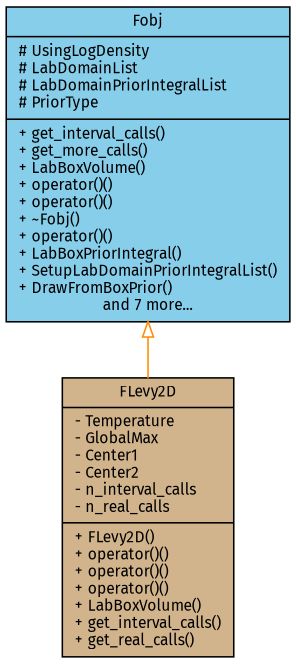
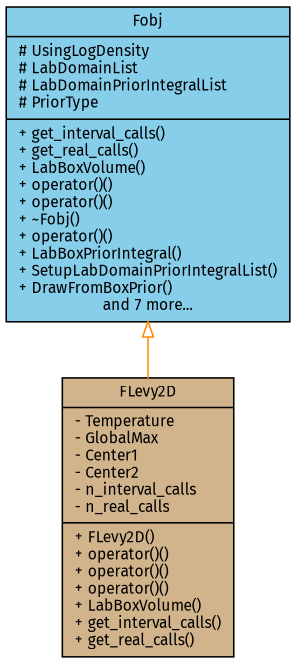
(83, 151) -> (79, 151)
